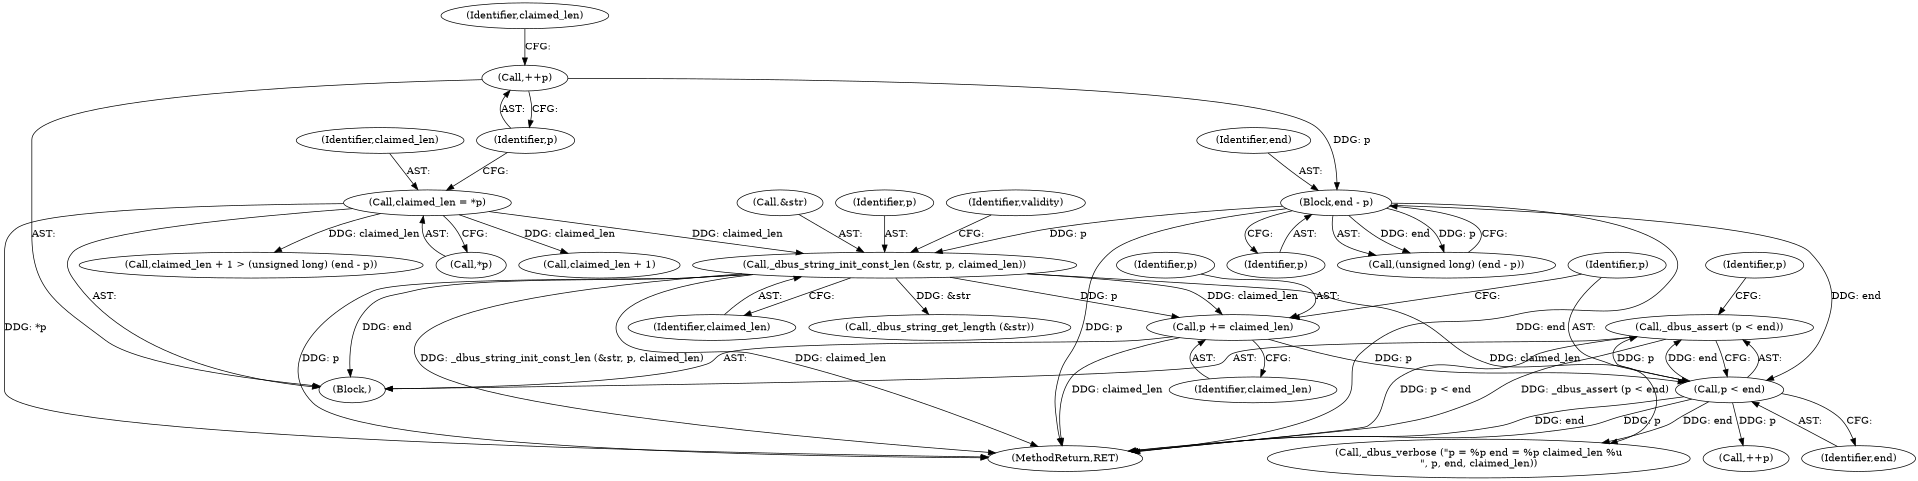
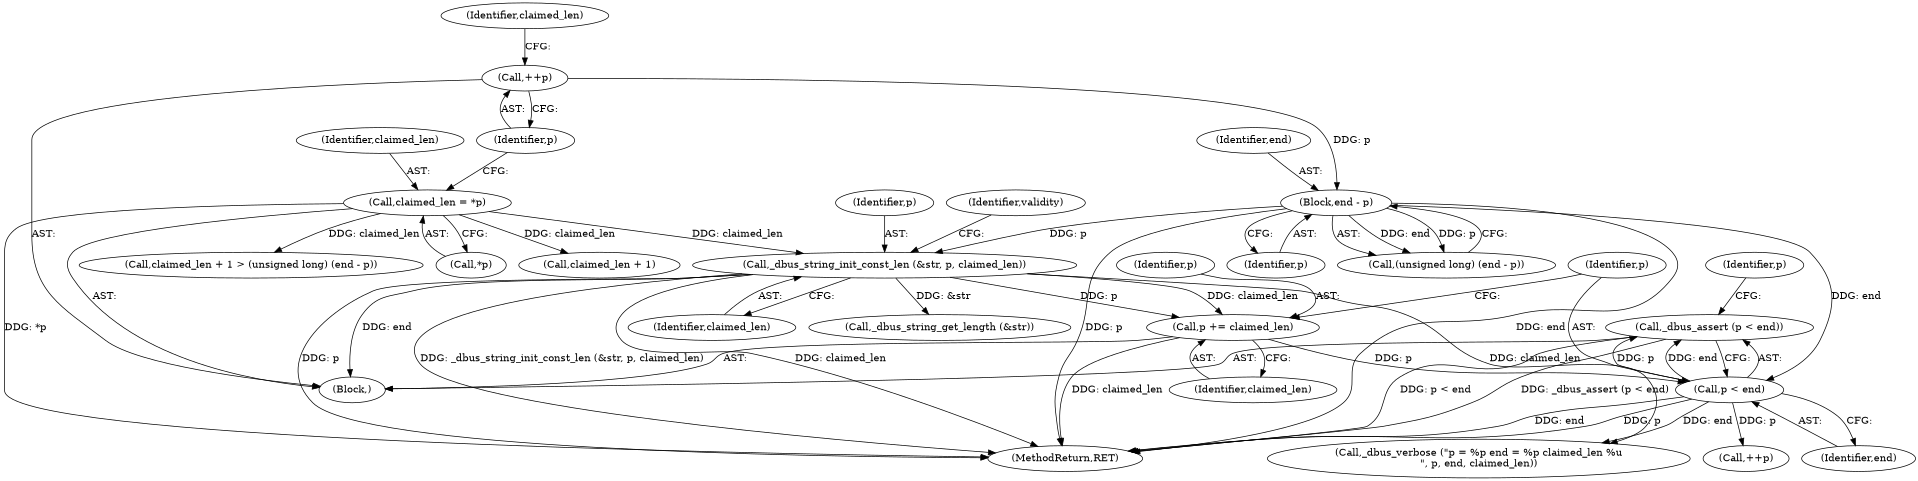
(780, 203) -> none
